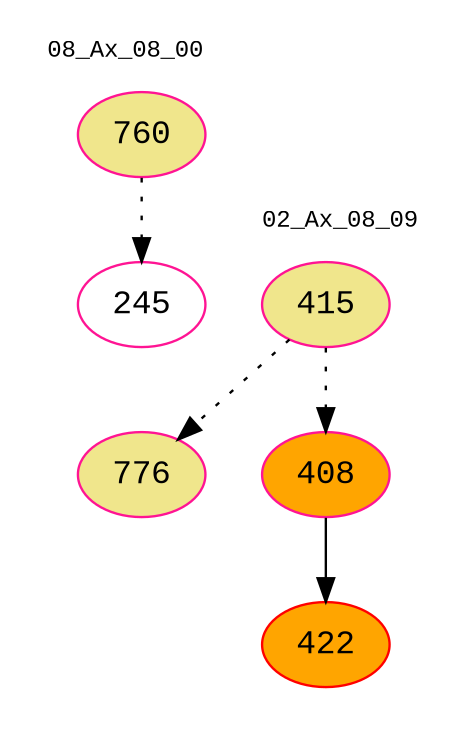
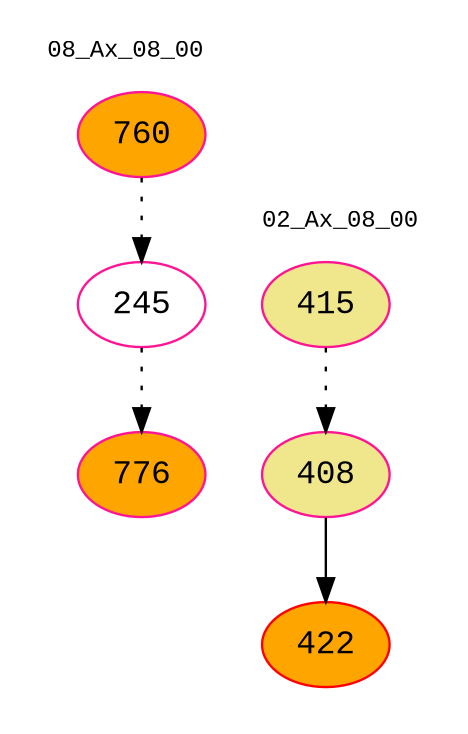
(142, 135) -> (142, 135)
(341, 221) -> (341, 221)
(259, 367) -> (142, 378)
(142, 475) -> (142, 475)
(326, 475) -> (326, 475)
